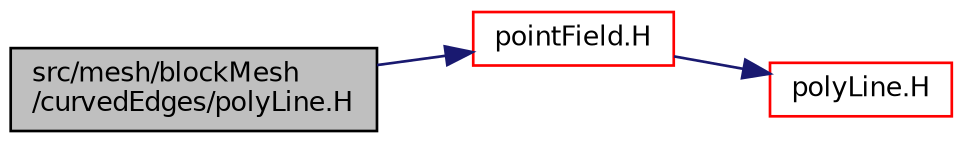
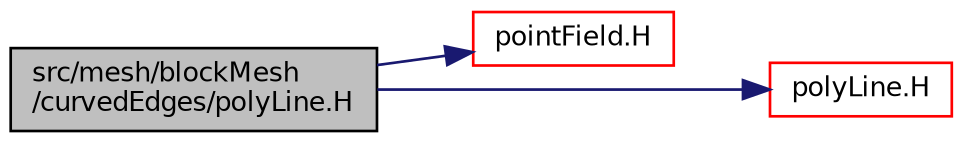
(709, 63) -> (560, 90)
